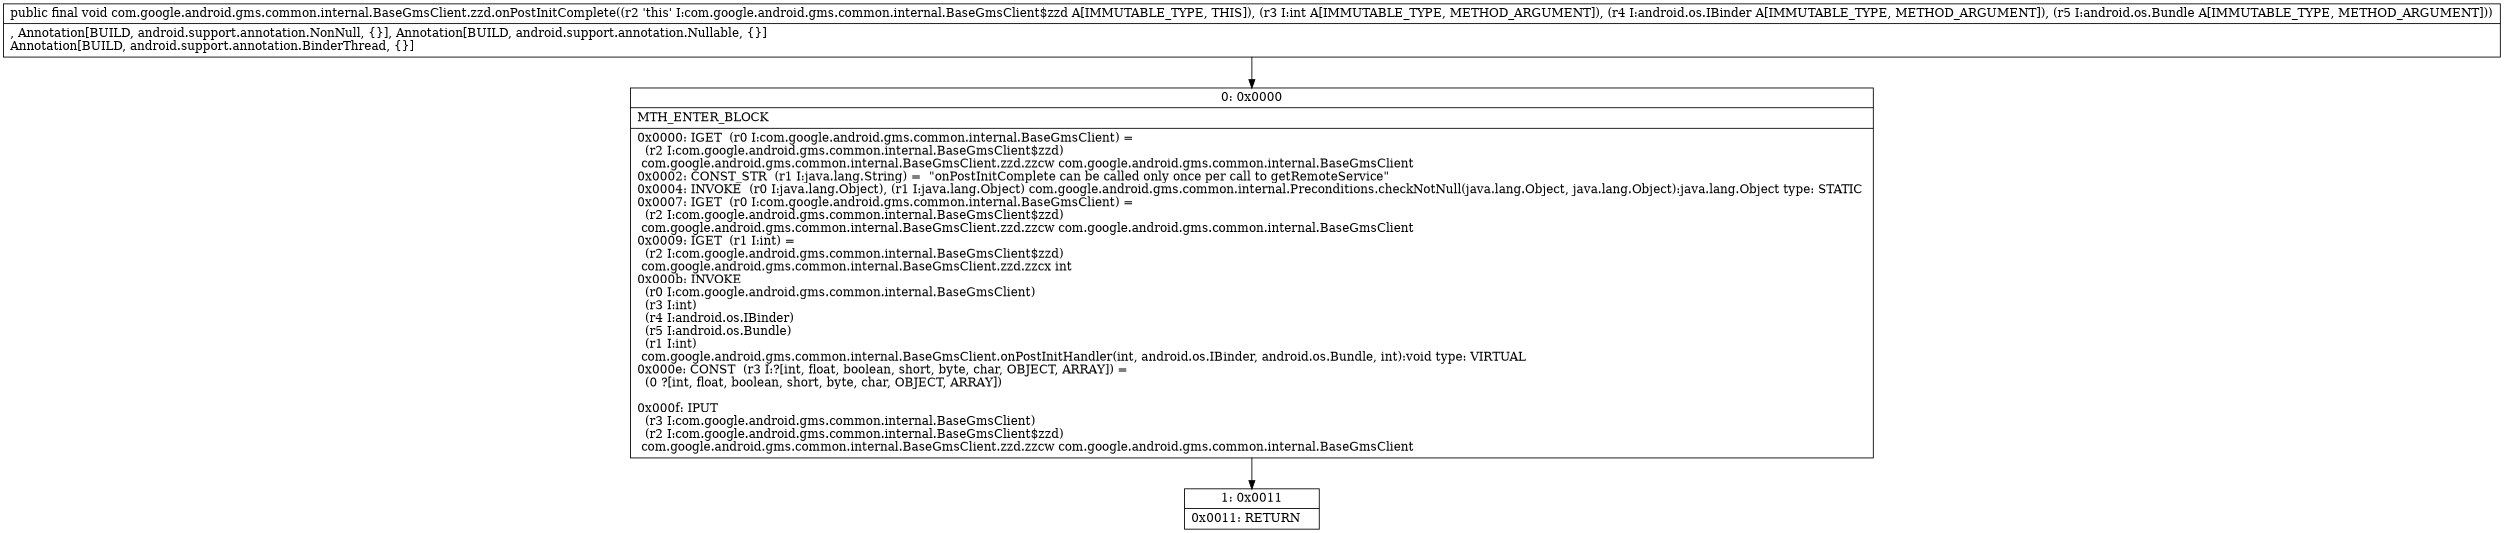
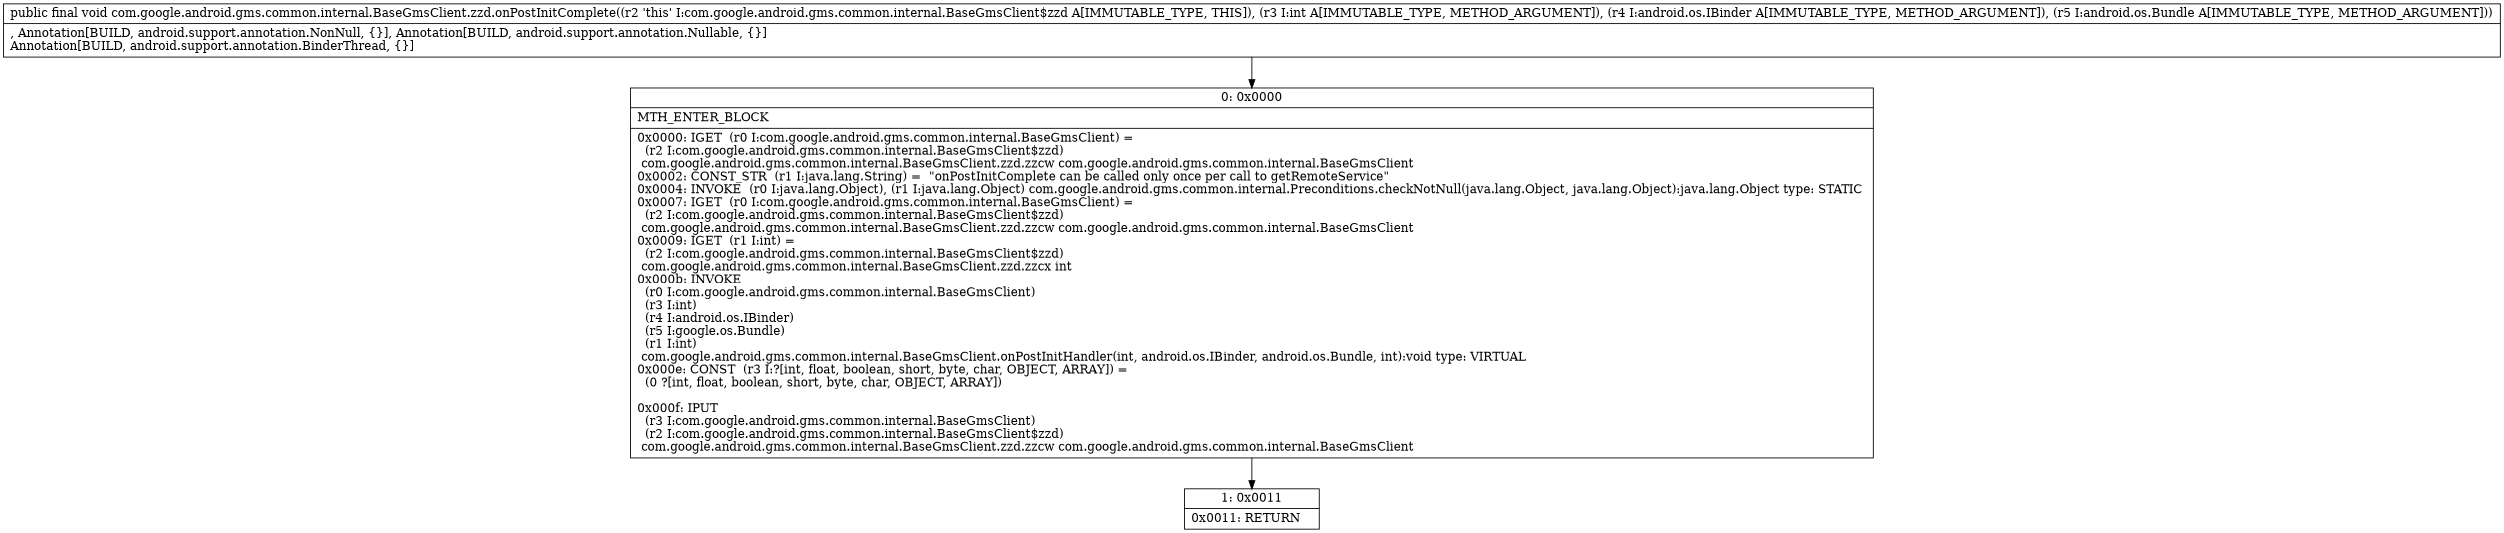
(715, 331) -> (711, 331)
